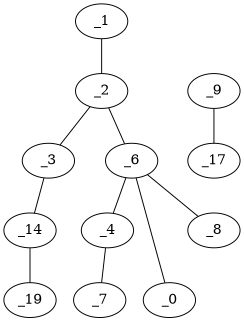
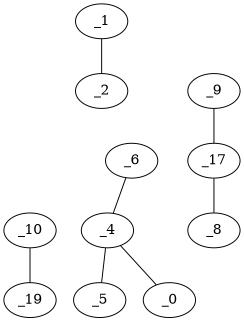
(117, 126) -> none
(48, 161) -> none
(173, 196) -> (214, 196)
(30, 230) -> (30, 230)
(151, 230) -> (138, 265)
(100, 300) -> (100, 300)
